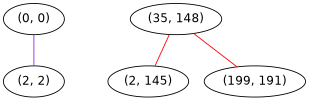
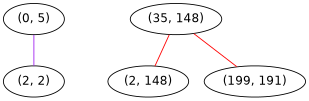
(34, 19) -> (34, 19)
(148, 81) -> (148, 81)
